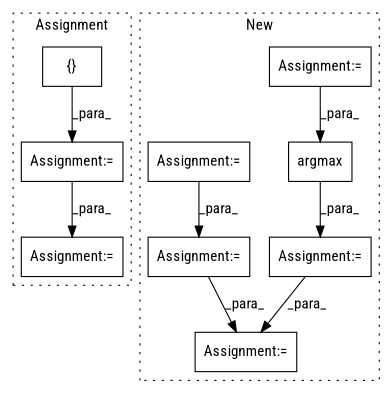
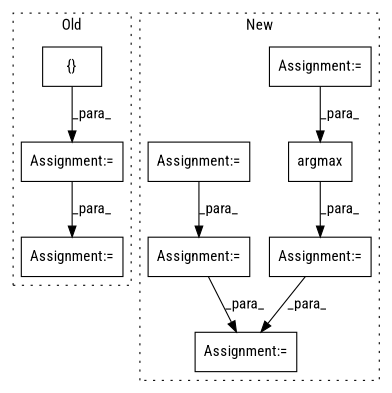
(72, 26) -> (72, 26)
